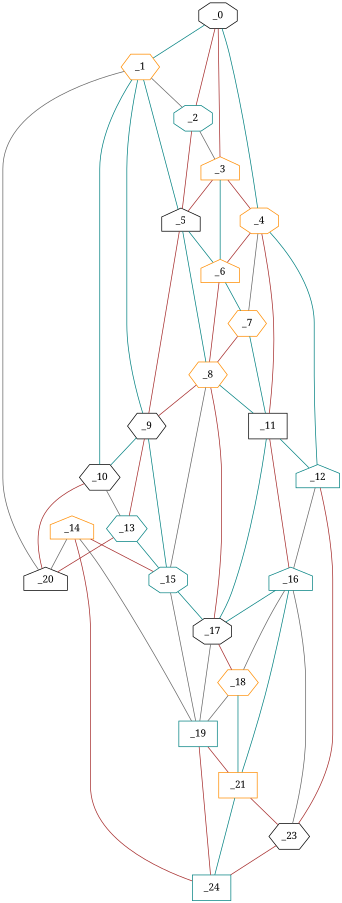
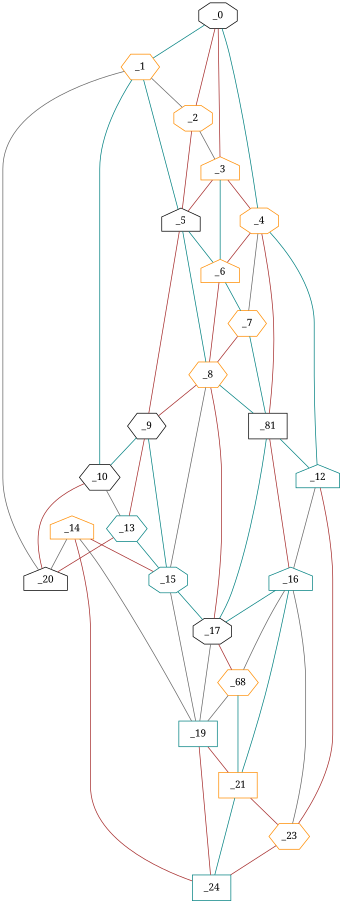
(193, 118) -> (193, 118)
(127, 247) -> none
(268, 426) -> (268, 426)
(238, 683) -> (238, 683)
(289, 836) -> (289, 836)
